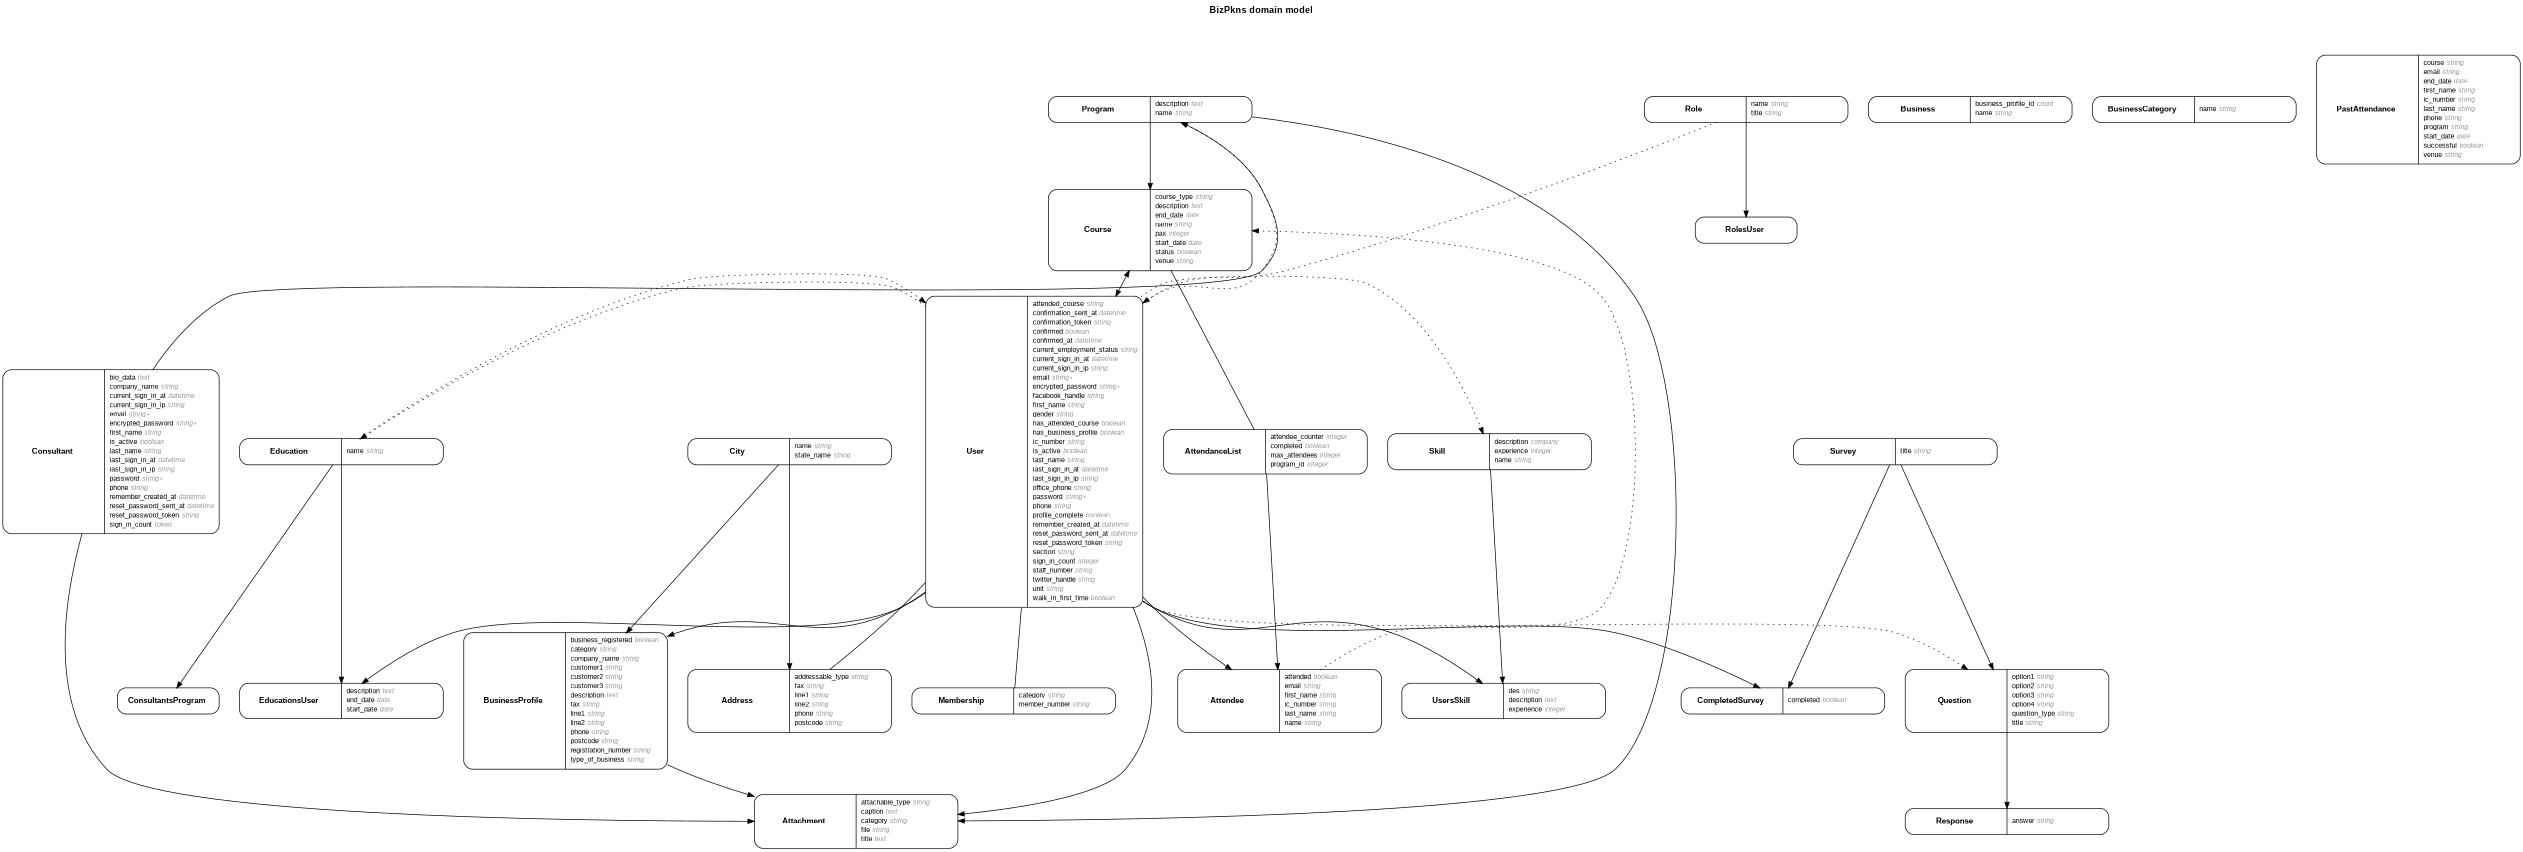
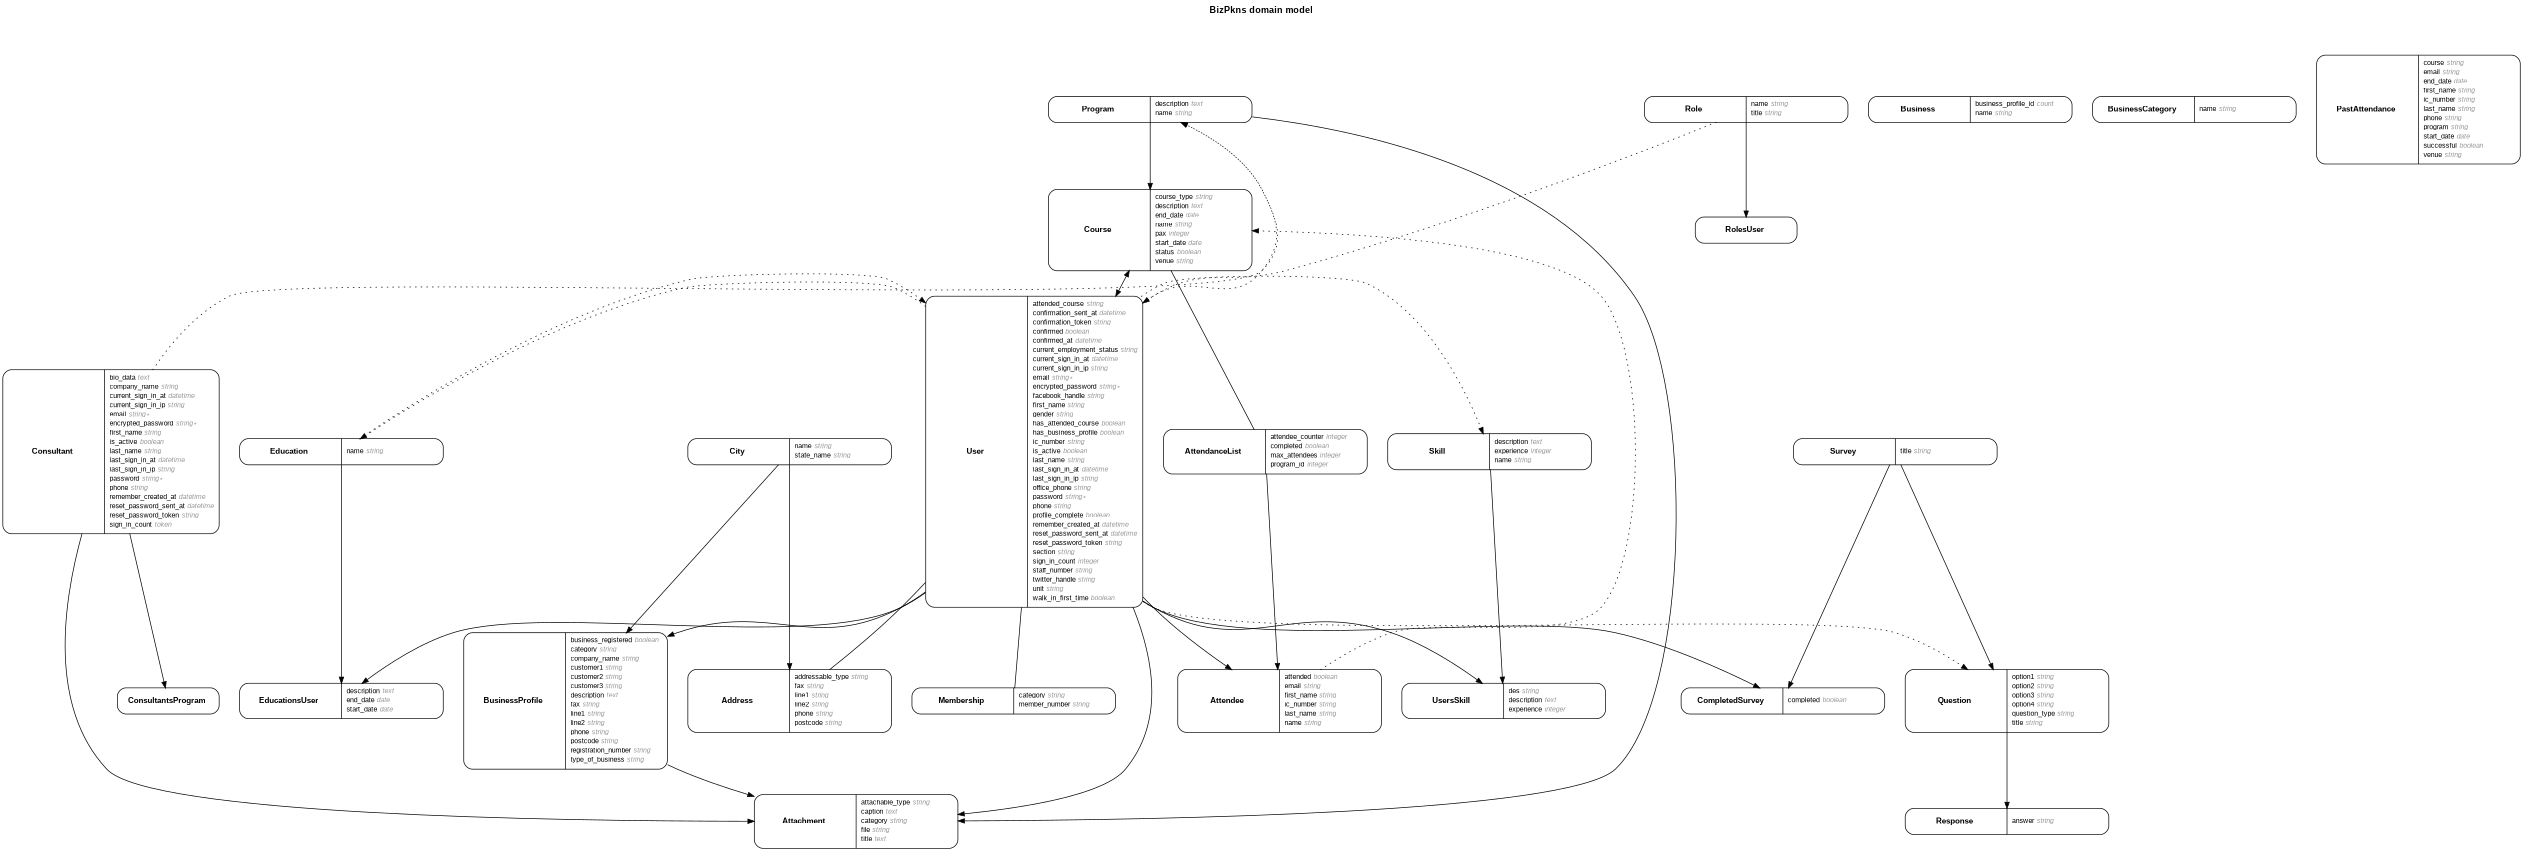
(787, 289) -> (787, 289)
(1545, 442) -> (1537, 442)
(257, 574) -> (147, 608)
